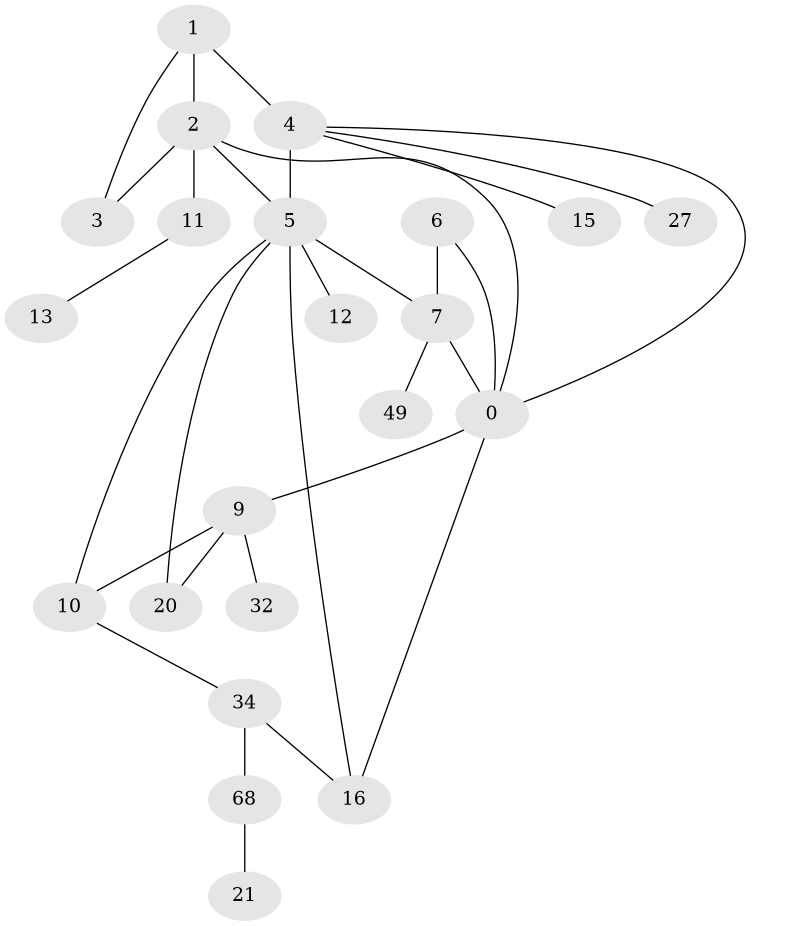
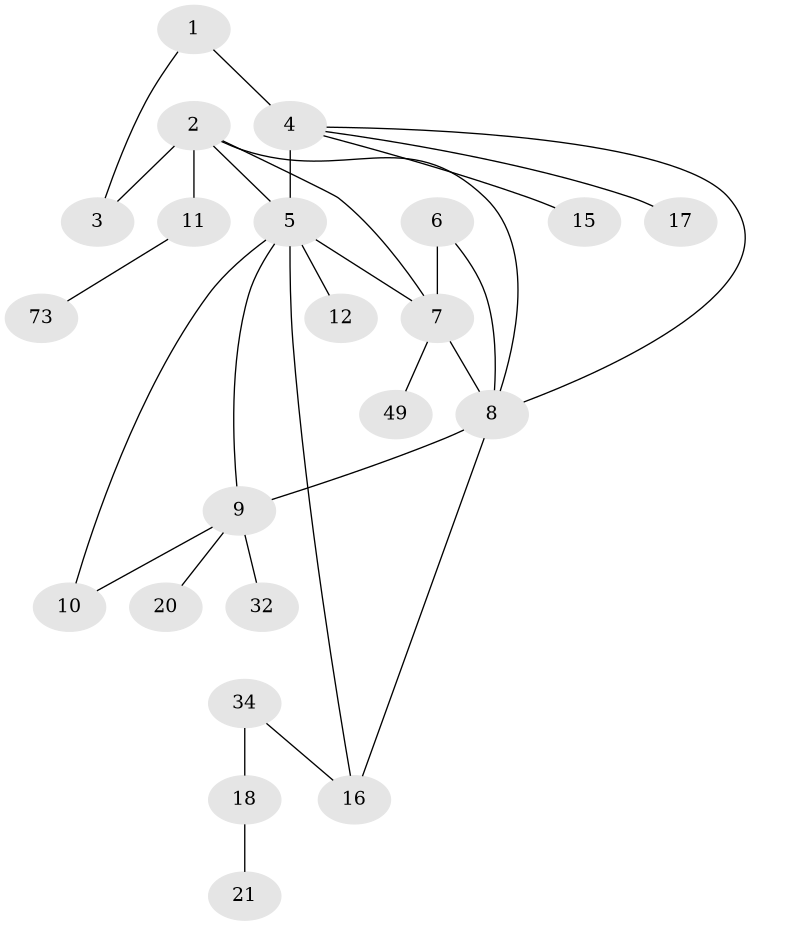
(194, 78) -> (339, 198)
(681, 222) -> (681, 222)
(41, 318) -> (41, 318)
(195, 404) -> (237, 361)
(492, 415) -> (492, 415)
(157, 655) -> none
(245, 800) -> (245, 800)
